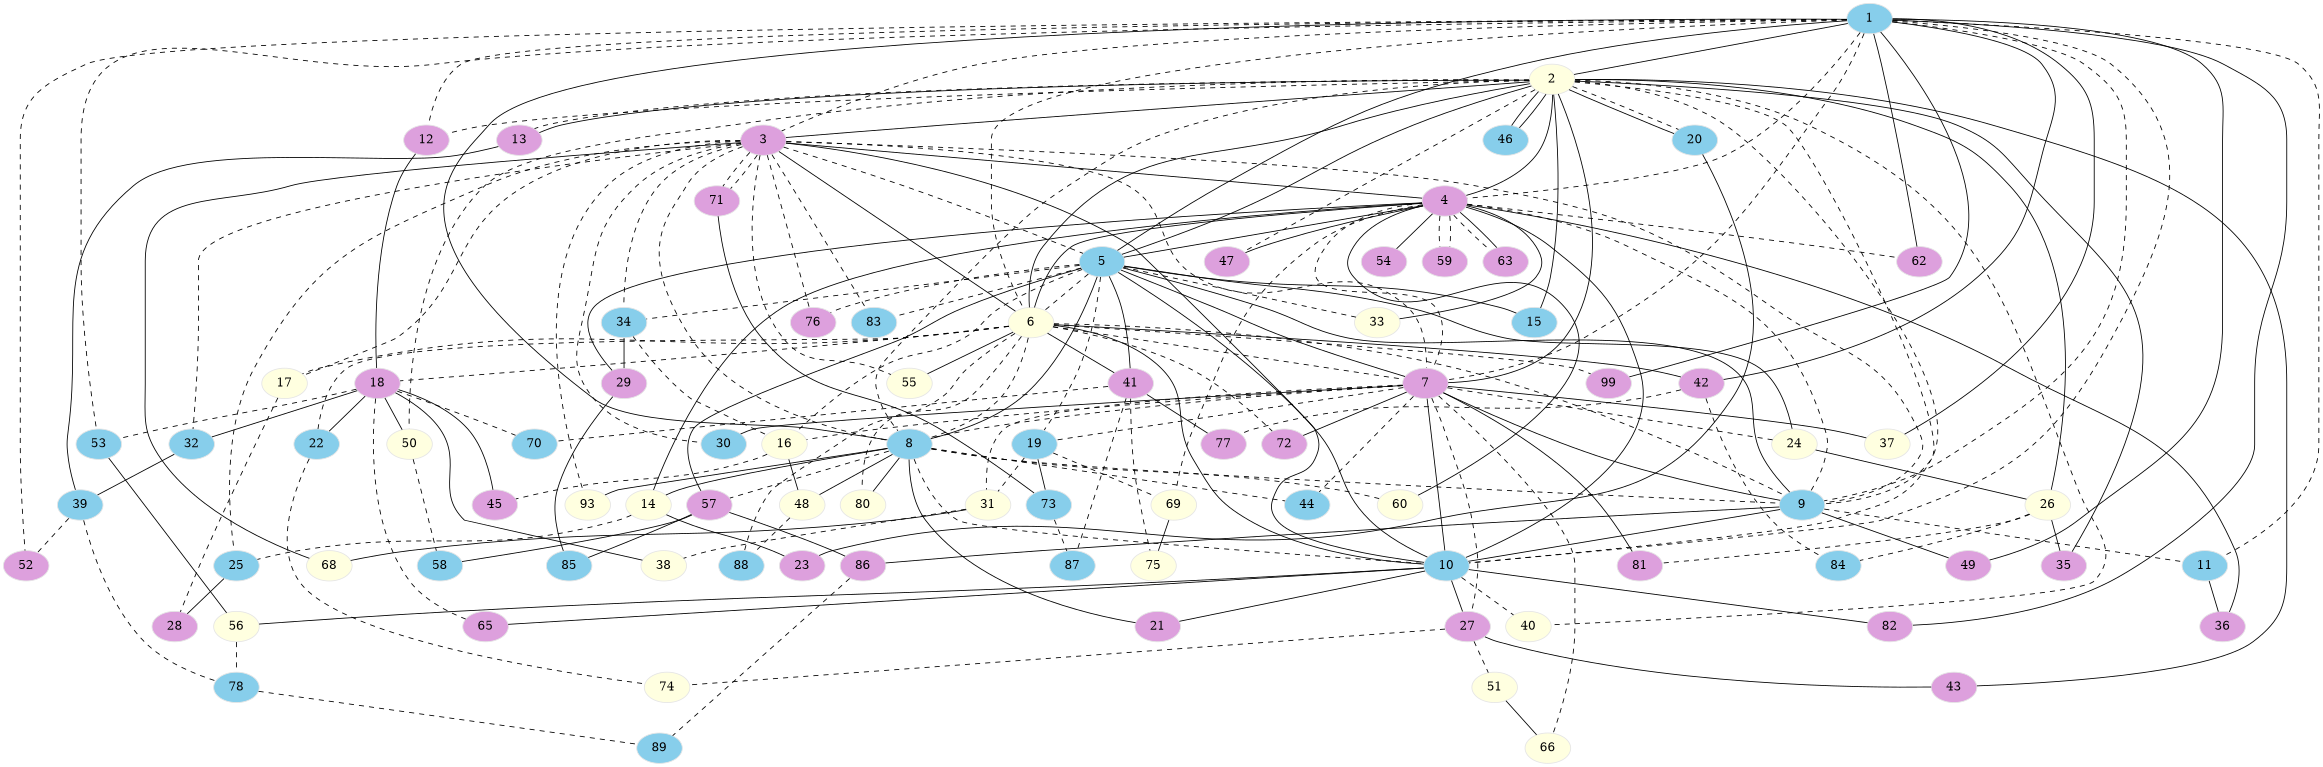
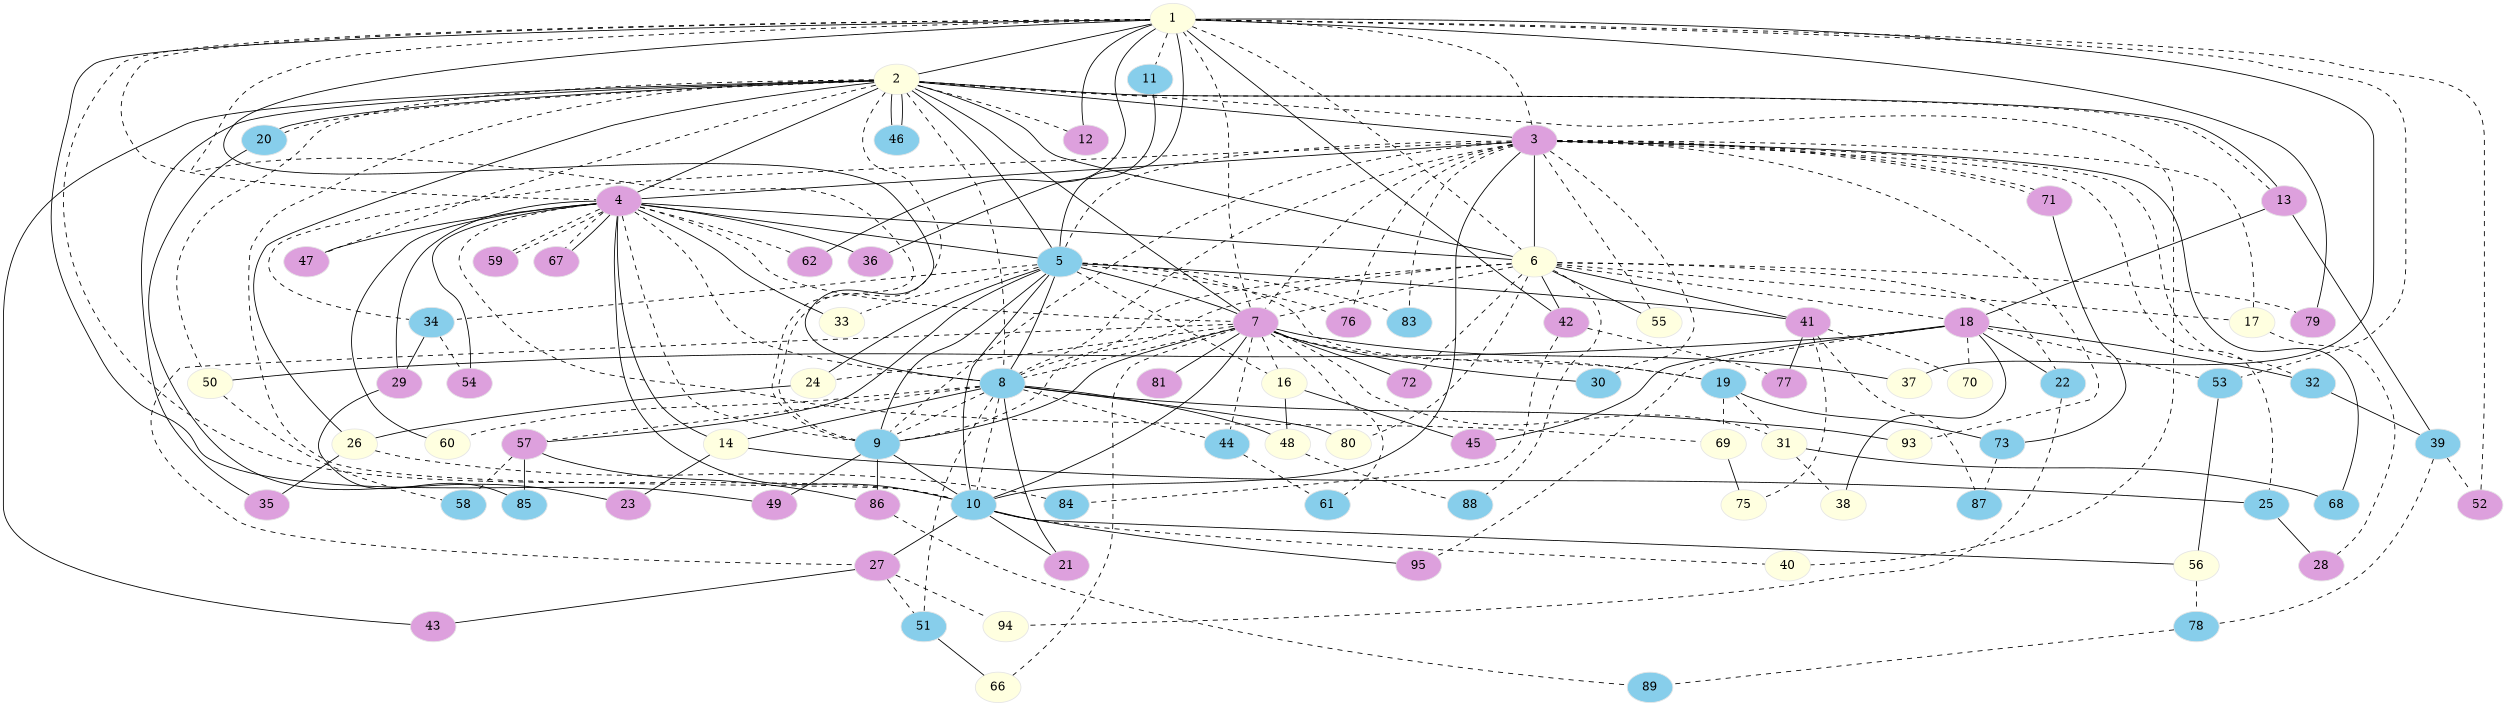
(1870, 19) -> (1173, 19)
(826, 35) -> (1095, 60)
(381, 257) -> (2132, 259)
(1506, 262) -> (556, 262)
(1066, 292) -> none
(1534, 323) -> none
none -> (751, 337)
(1609, 383) -> (2313, 323)
(690, 398) -> (448, 349)
(535, 444) -> (1970, 383)
(642, 479) -> (1386, 416)
(1206, 480) -> none
none -> (939, 504)
none -> (1327, 505)
(2003, 535) -> none
(445, 541) -> (1496, 481)
(1847, 545) -> none
(555, 546) -> (494, 474)
(329, 566) -> (2337, 505)
(486, 627) -> (1419, 566)
(1890, 627) -> none
(667, 687) -> (1006, 627)
(1495, 687) -> (924, 627)
